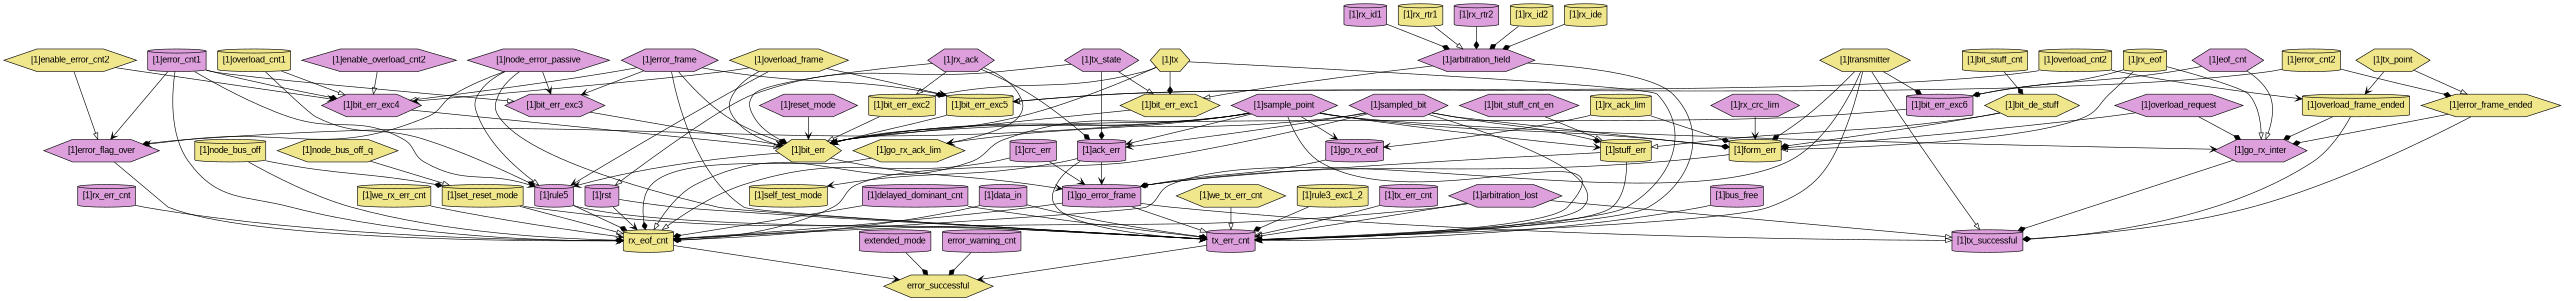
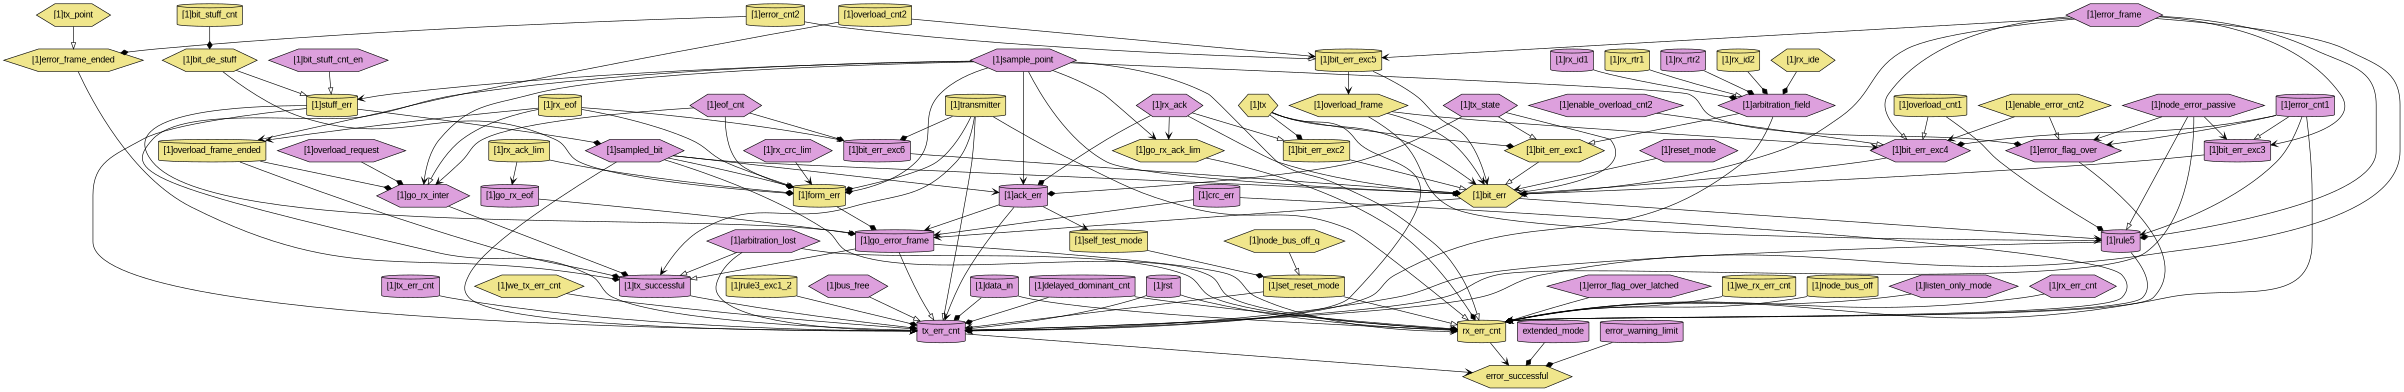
(1586, 15) -> (1803, 60)
(1865, 60) -> (976, 105)
(880, 73) -> (1613, 144)
(884, 81) -> (1349, 80)
(2375, 82) -> (405, 122)
(2271, 99) -> (558, 121)
(555, 105) -> (2237, 151)
(1513, 126) -> (493, 127)
(2374, 128) -> none
(1322, 129) -> none
none -> (2376, 130)
(1962, 132) -> (734, 156)
(1923, 149) -> (830, 212)
(350, 173) -> (1202, 263)
(107, 196) -> (2073, 286)
(1737, 196) -> (848, 286)
(648, 241) -> (1482, 331)
(982, 241) -> (1642, 331)
none -> (1629, 286)
none -> (1954, 286)
none -> (800, 314)
